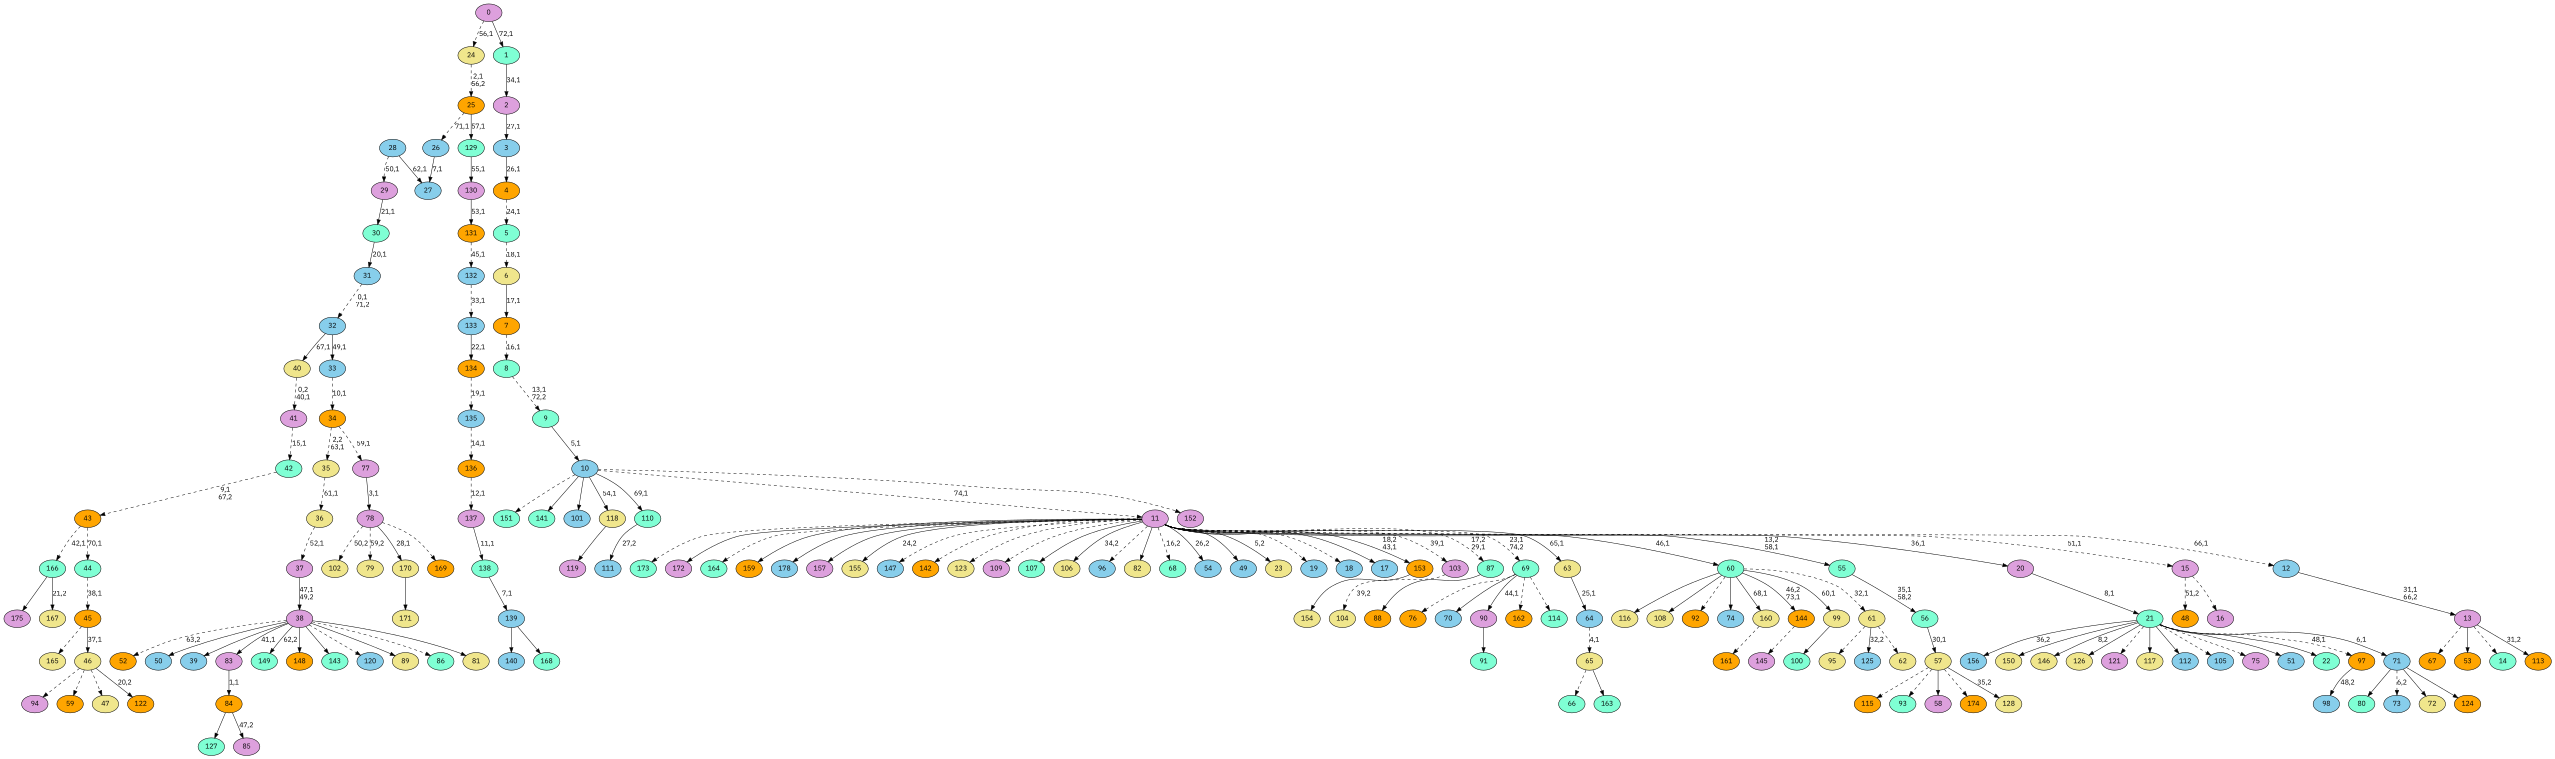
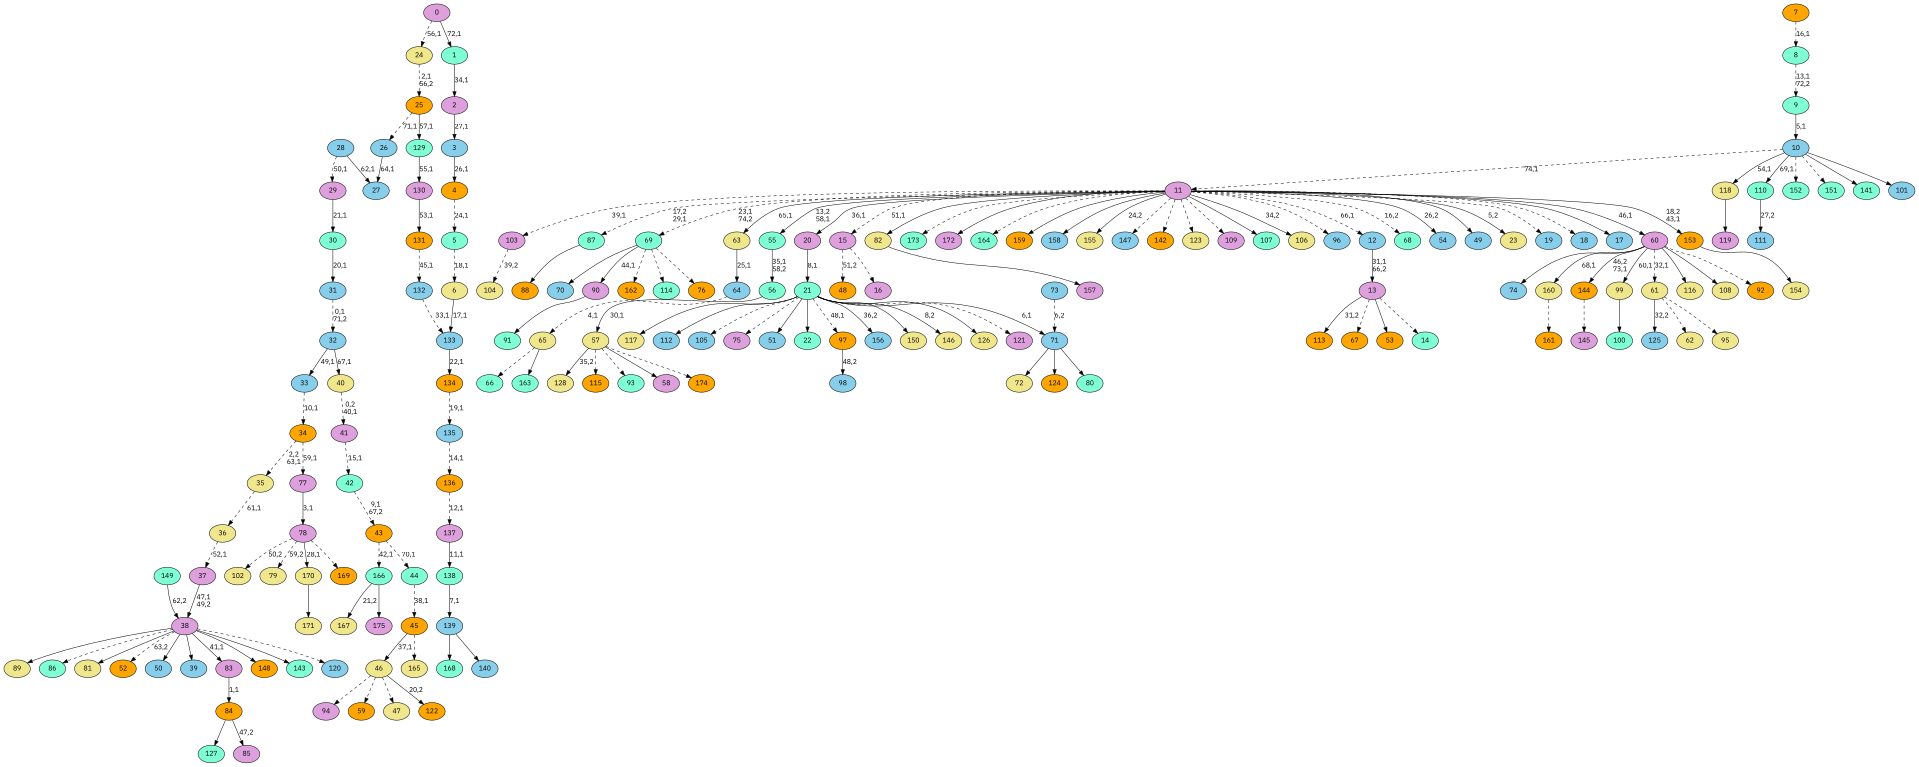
(438, 169) -> (388, 169)
(506, 299) -> (452, 313)
(1190, 519) -> (1796, 191)
(913, 529) -> (981, 266)
(784, 569) -> (1055, 241)
(1731, 569) -> (1655, 241)
(282, 637) -> (170, 600)
(2397, 680) -> (1055, 313)
